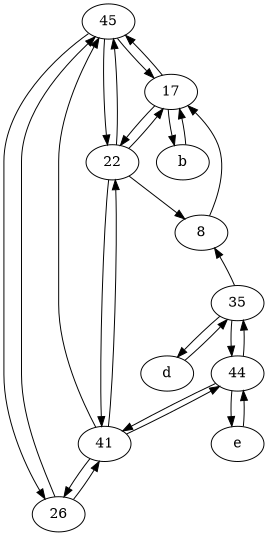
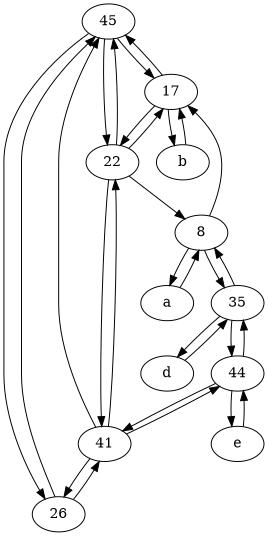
none -> (211, 265)
none -> (167, 303)
